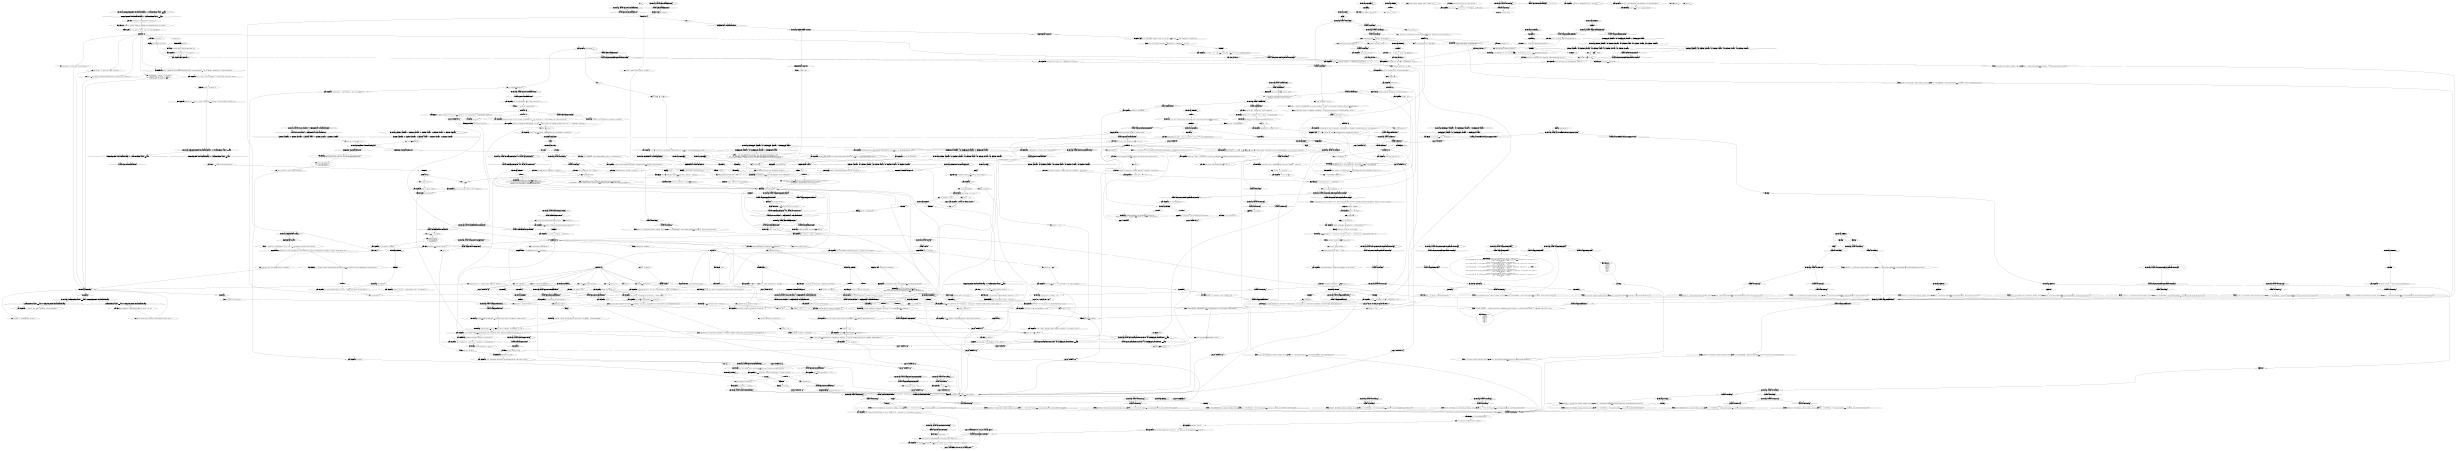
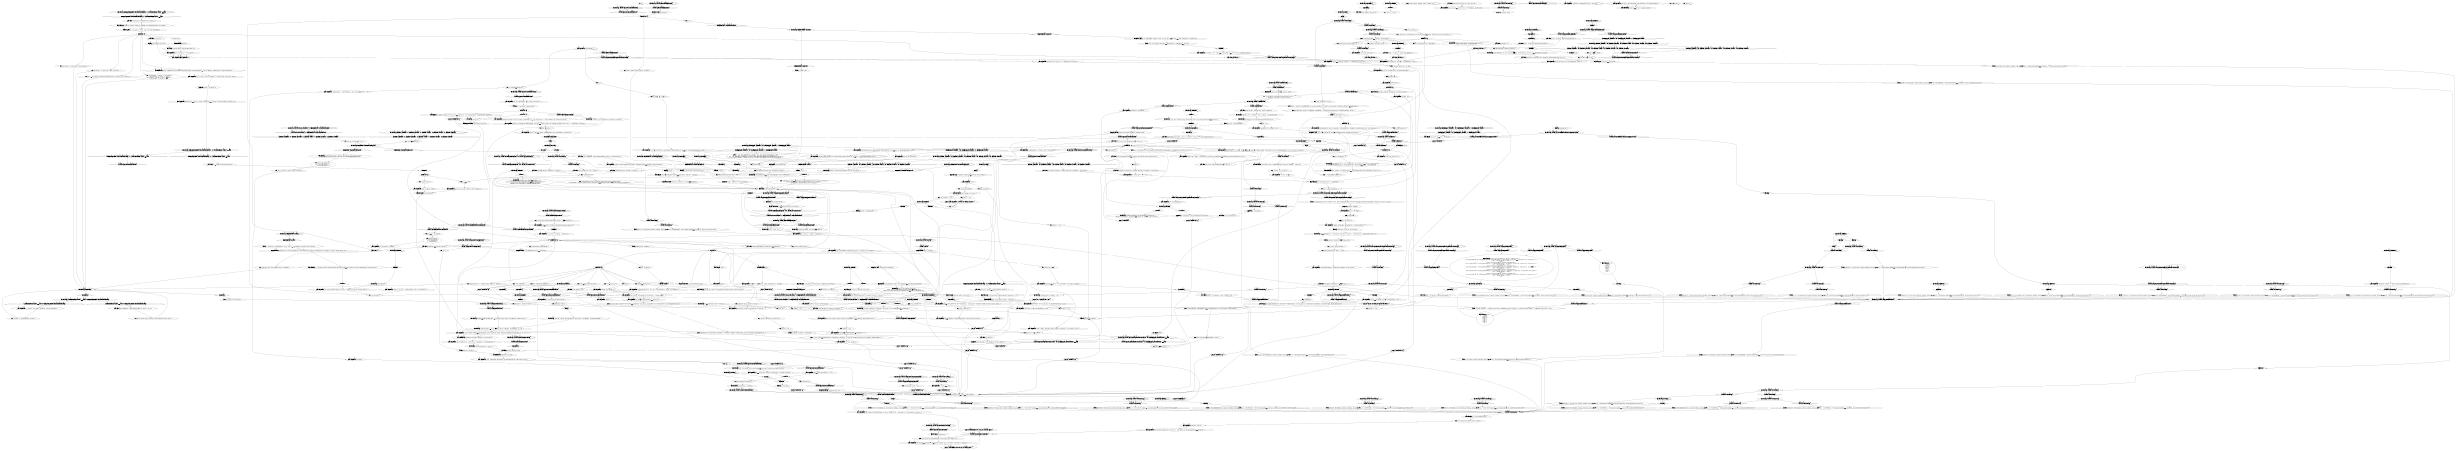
(1319, 141) -> (1319, 141)
(773, 251) -> none
